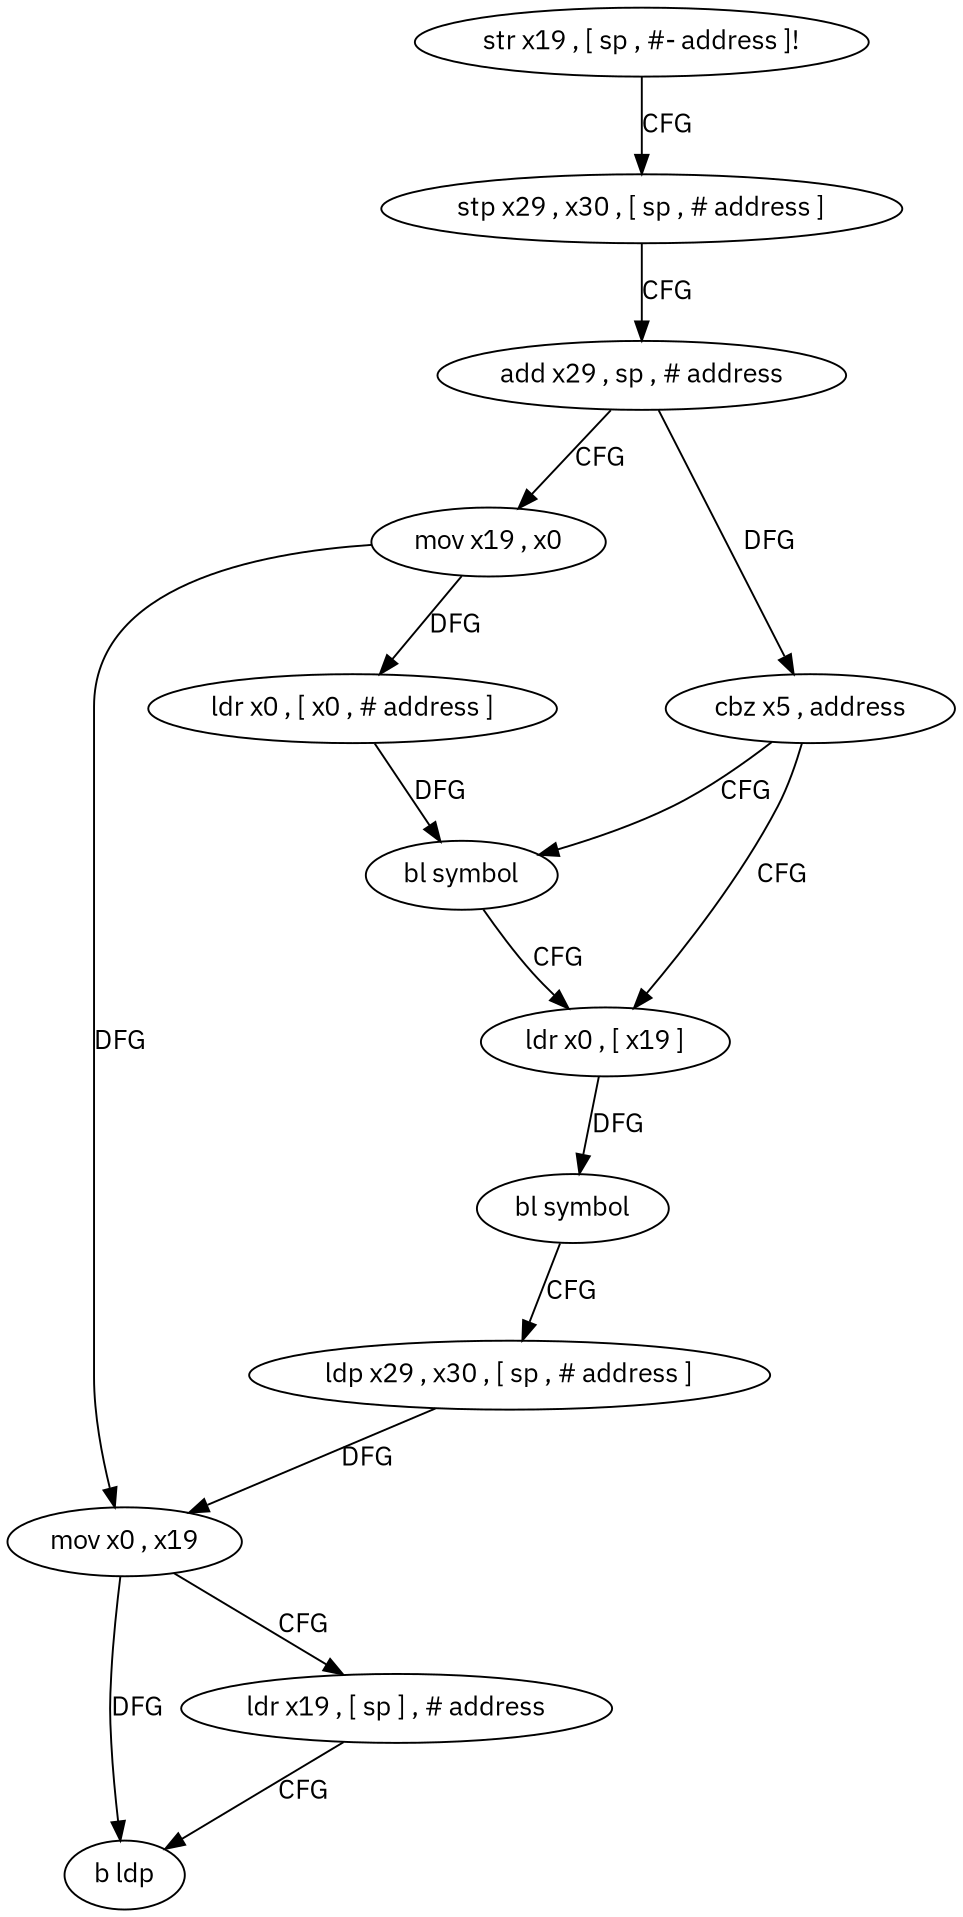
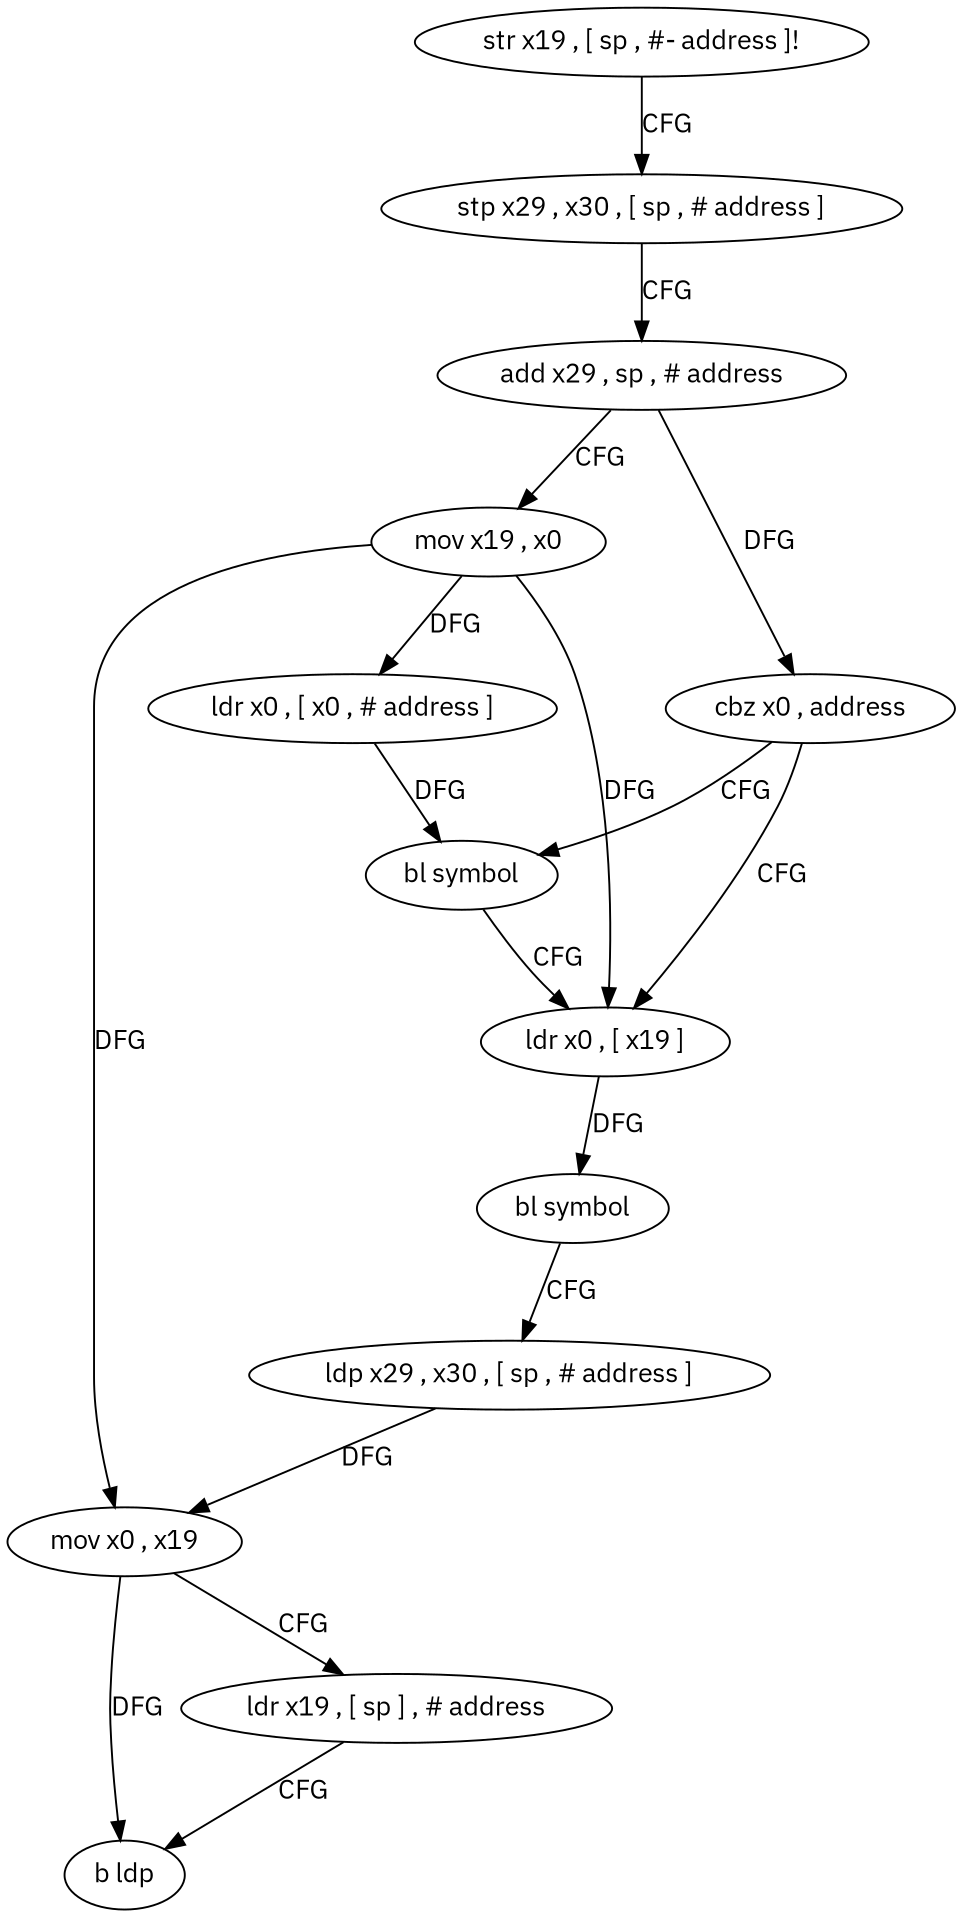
(810, 709) -> (810, 709)
none -> (598, 772)
